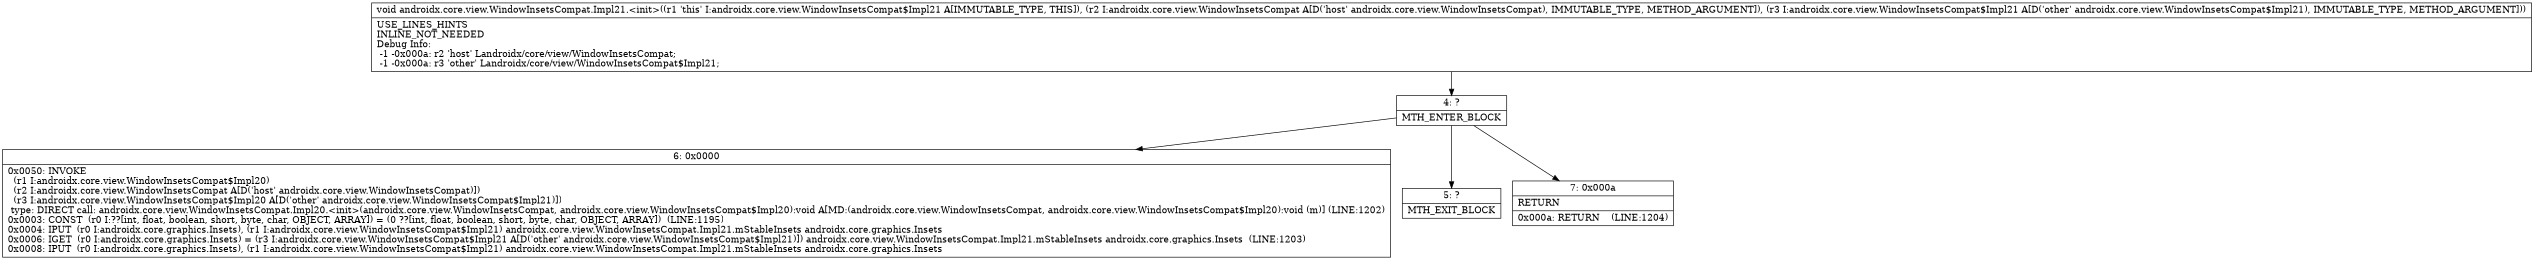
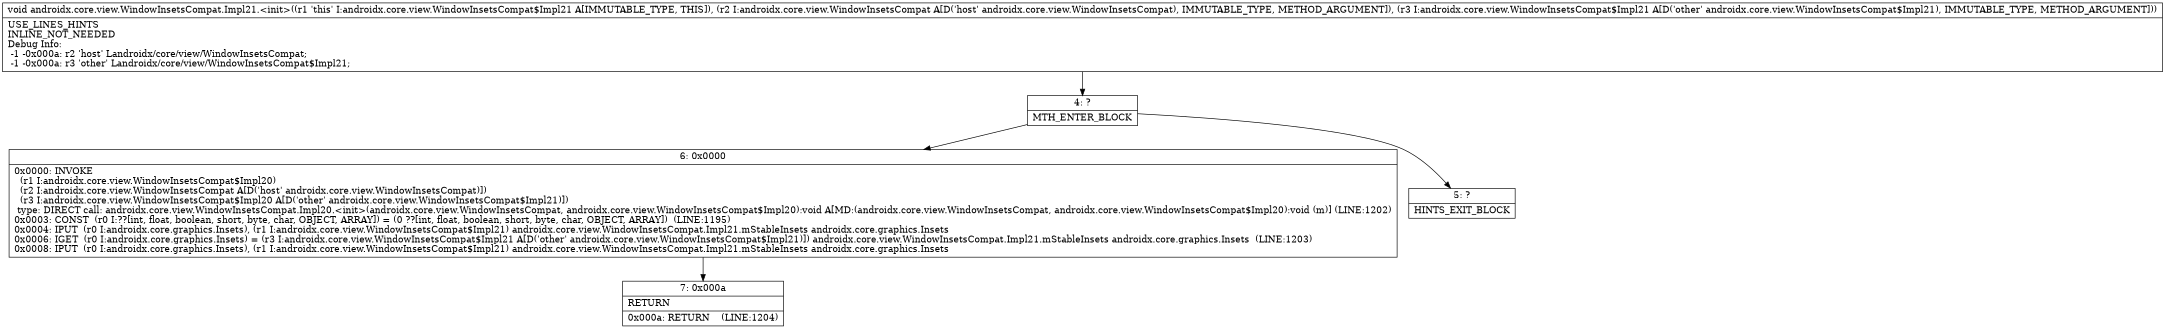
(1514, 151) -> (703, 266)
(50, 172) -> (57, 172)
(1452, 210) -> (1462, 210)
